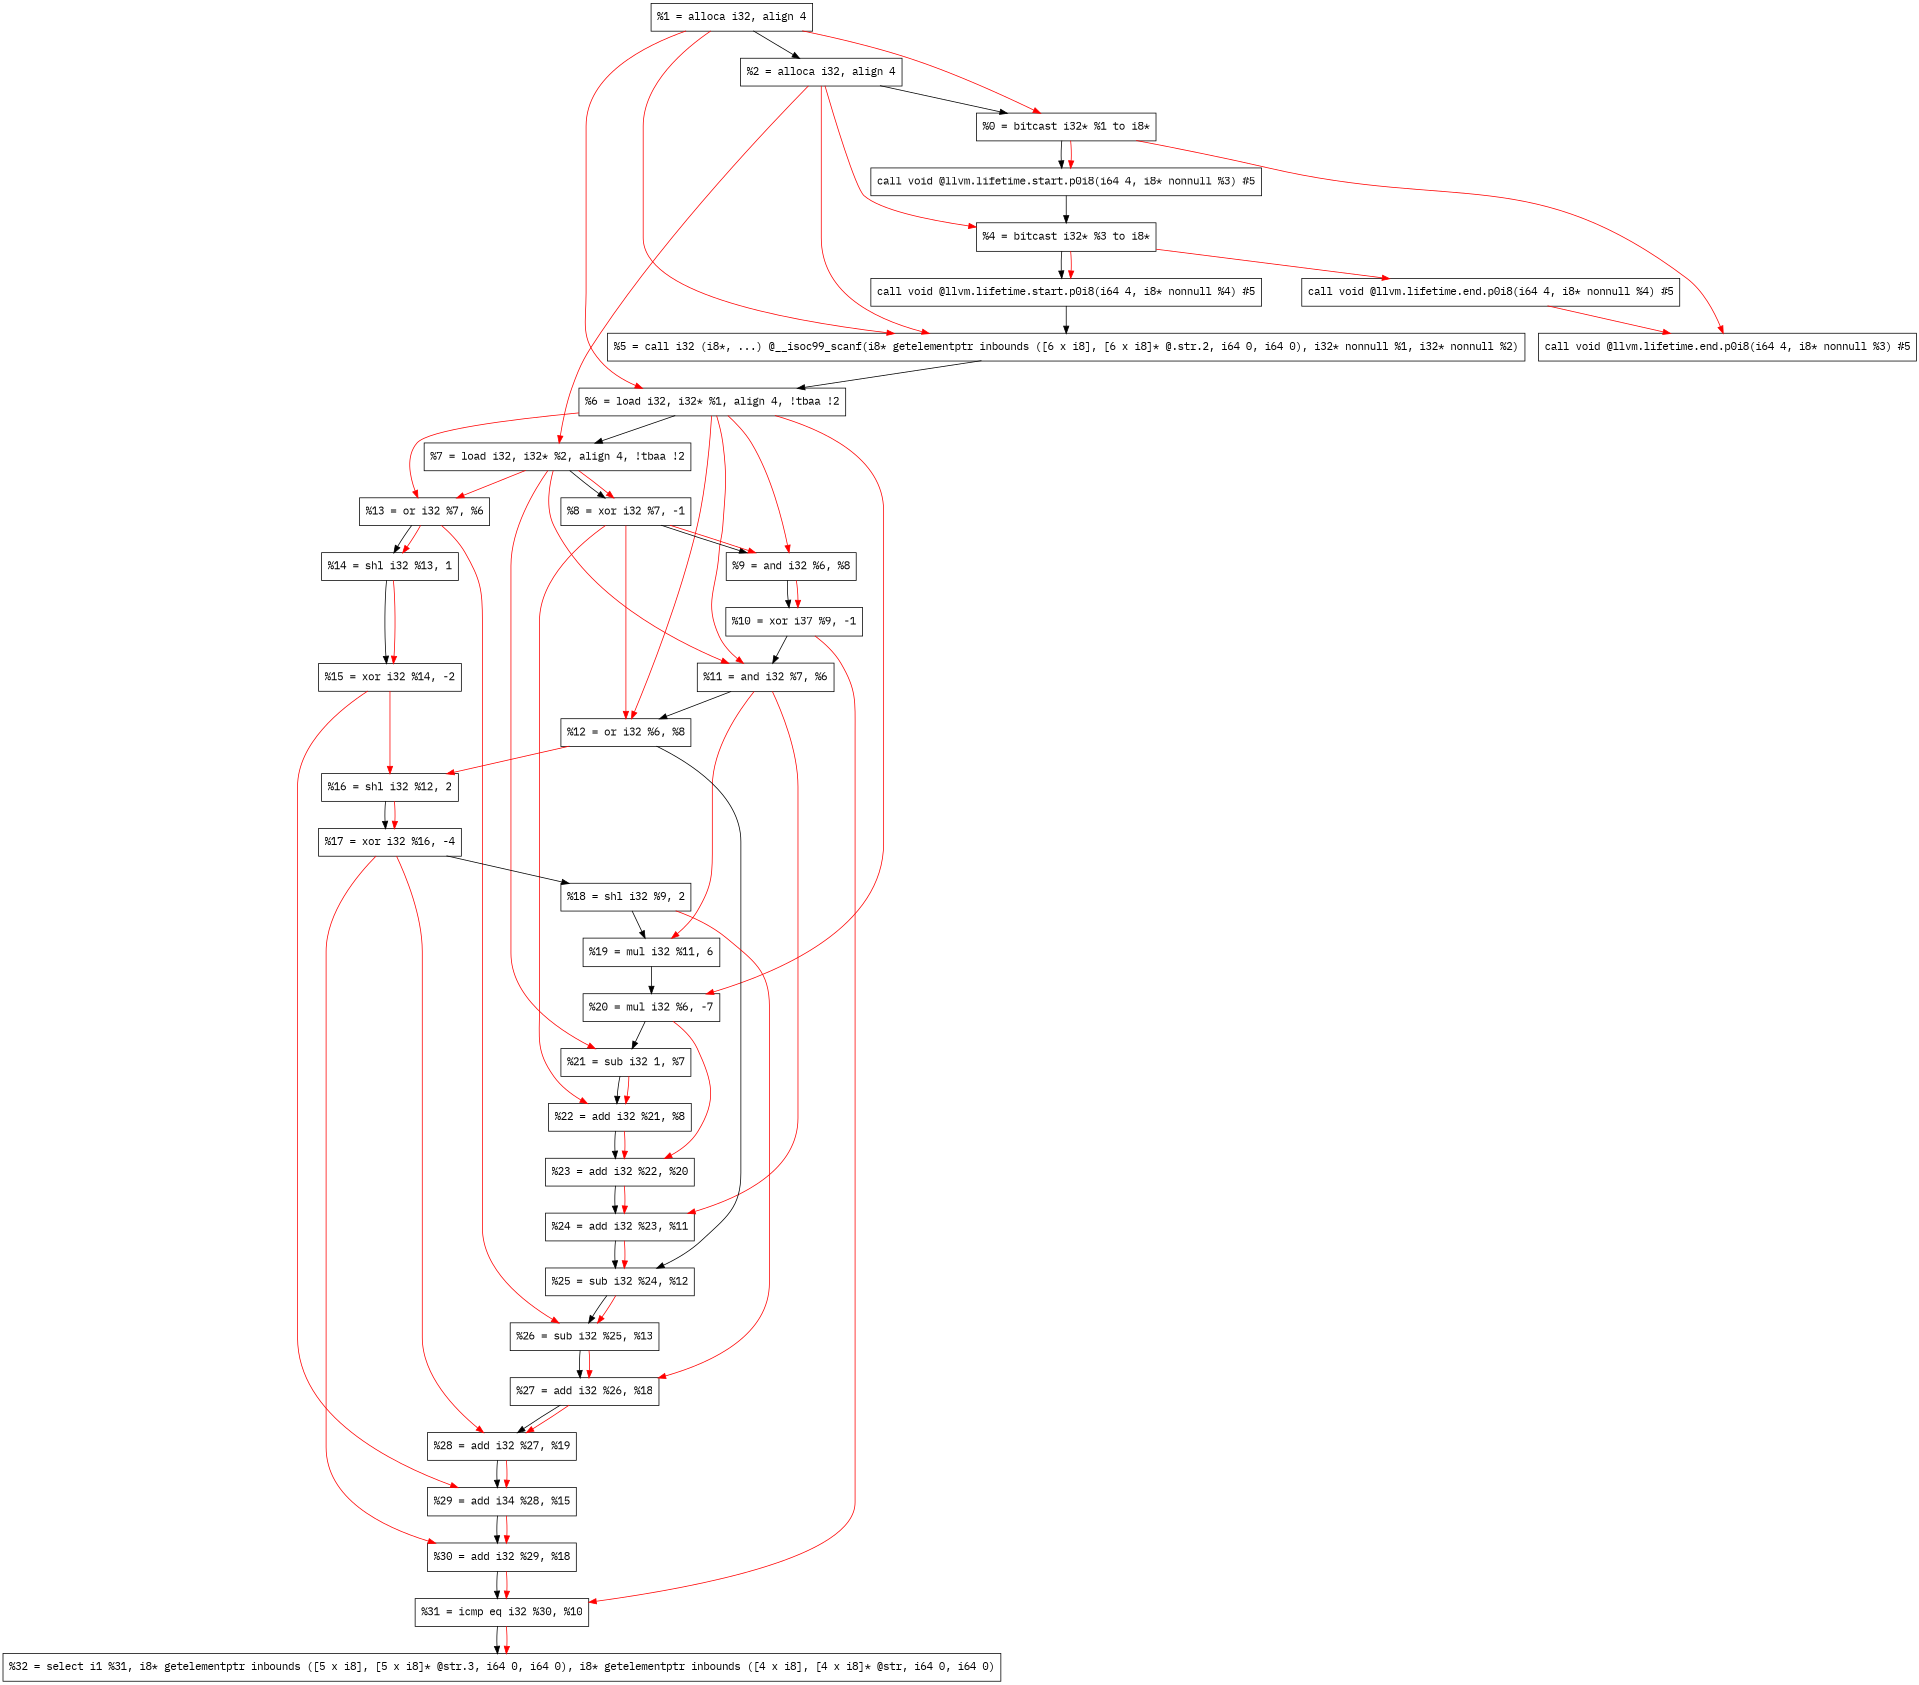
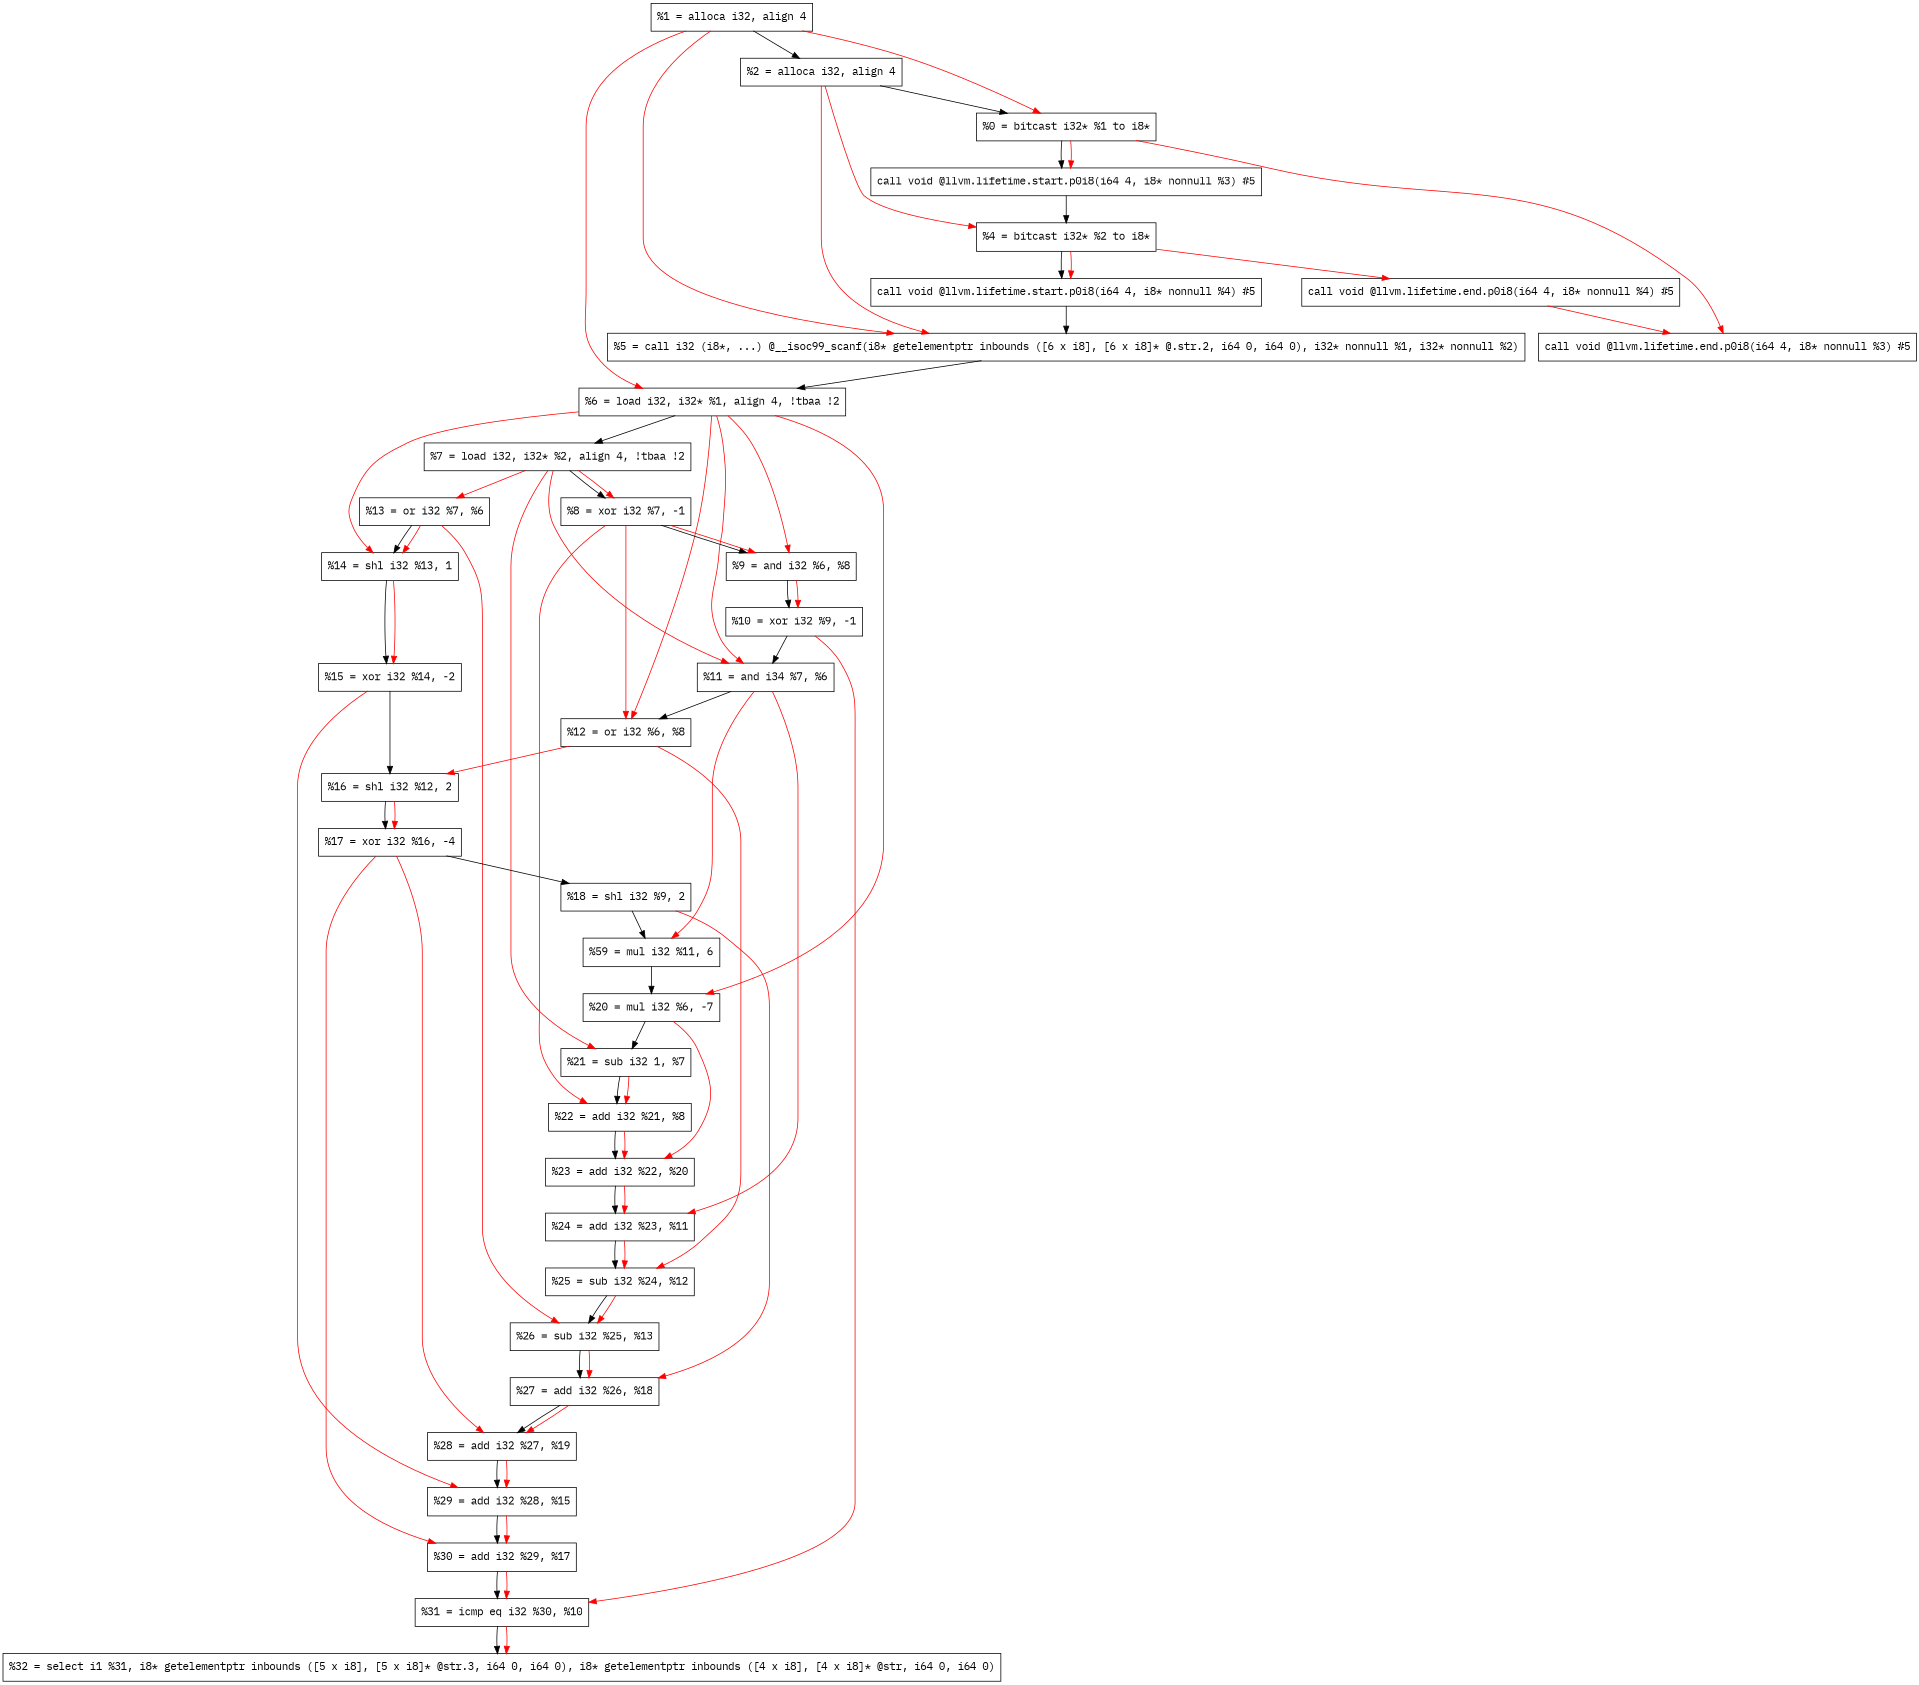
(1066, 237) -> (1066, 237)
(664, 248) -> none
(472, 426) -> (426, 436)
(794, 622) -> (794, 622)
(766, 677) -> (766, 677)
(390, 729) -> (390, 729)
(651, 952) -> (651, 952)
(741, 1004) -> (741, 1004)
(502, 1502) -> (502, 1502)
(502, 1557) -> (502, 1557)
